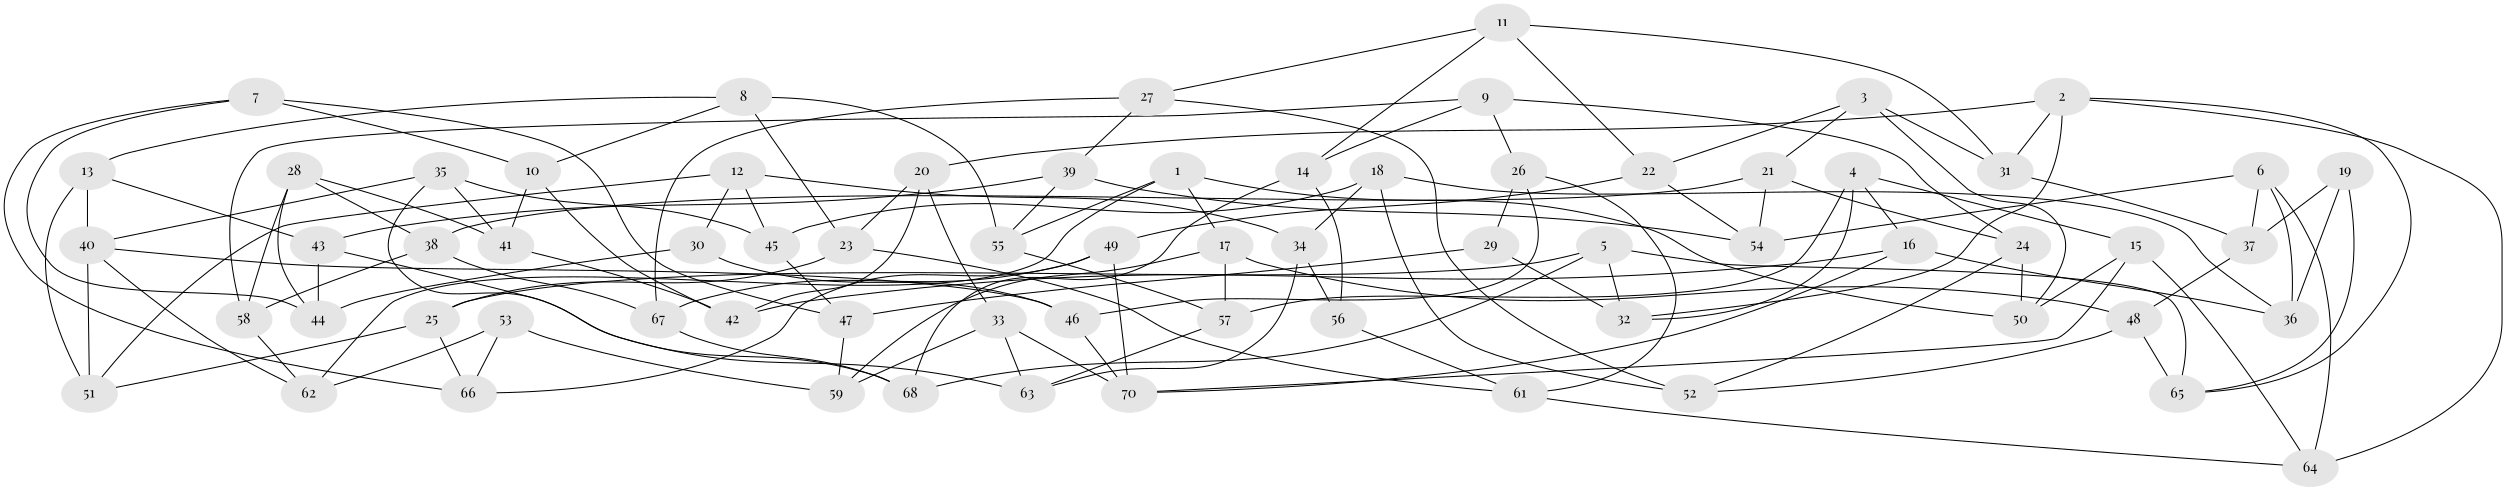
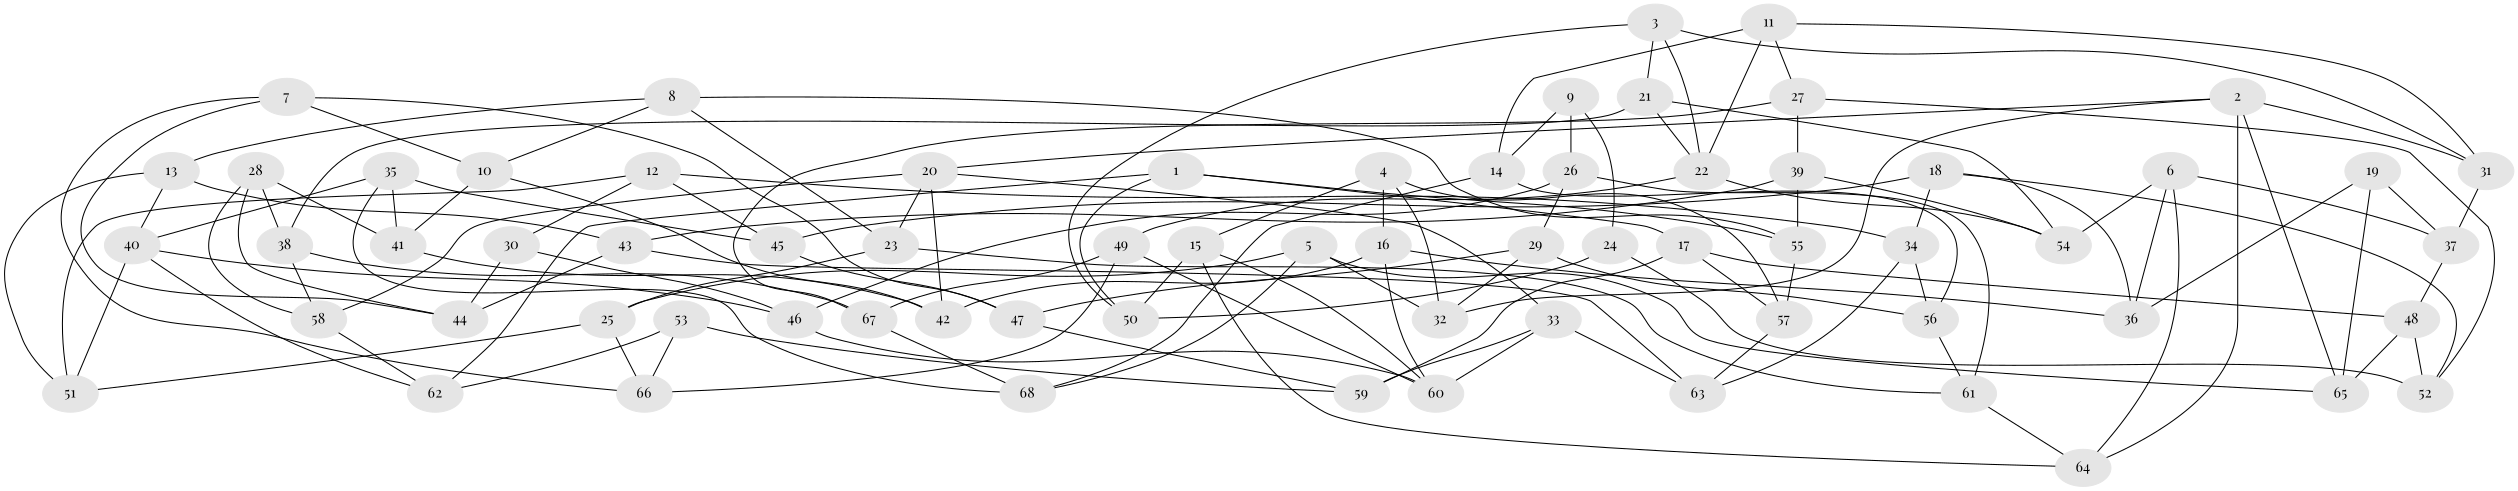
(745, 121) -> (624, 202)
(1894, 212) -> (1673, 134)
none -> (1764, 294)
(1129, 394) -> (1436, 394)
